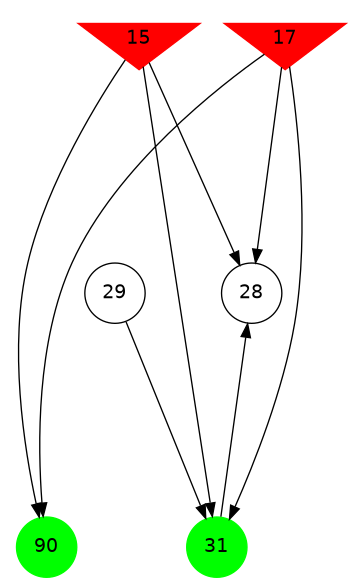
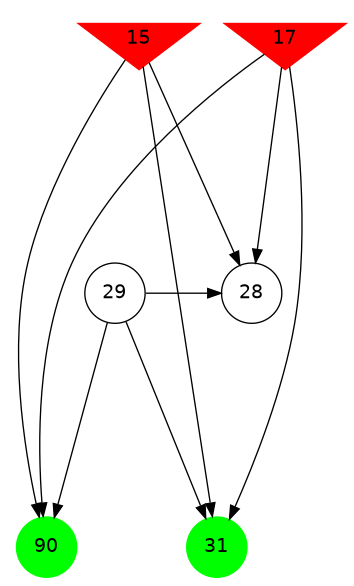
none -> (83, 413)
(233, 427) -> (169, 293)
